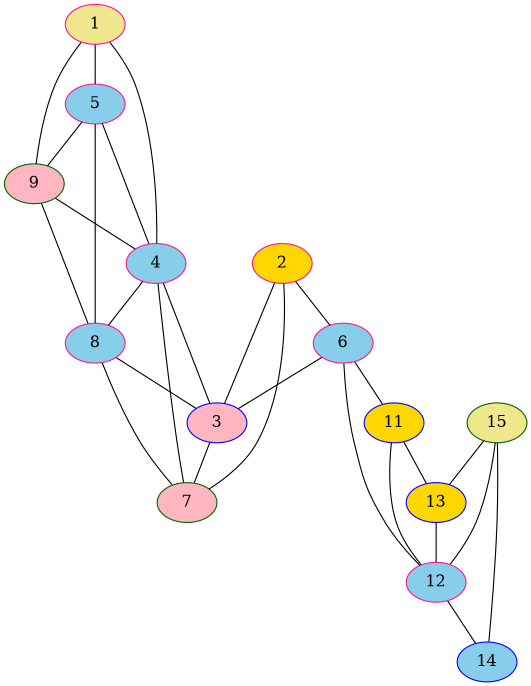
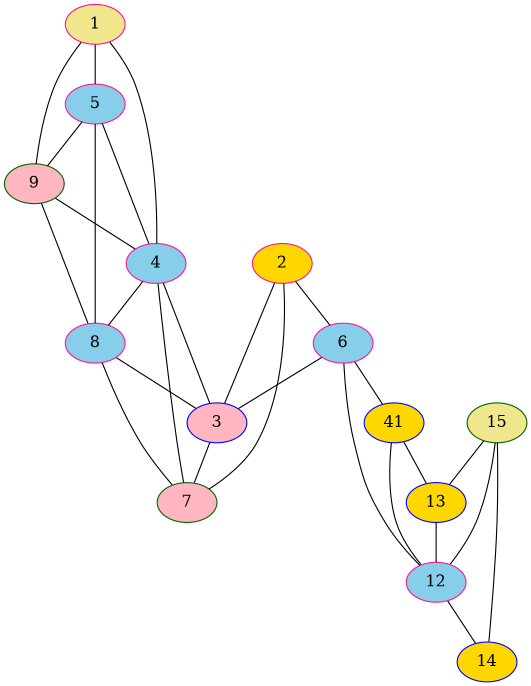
(394, 423) -> (394, 423)
(487, 662) -> (487, 662)
